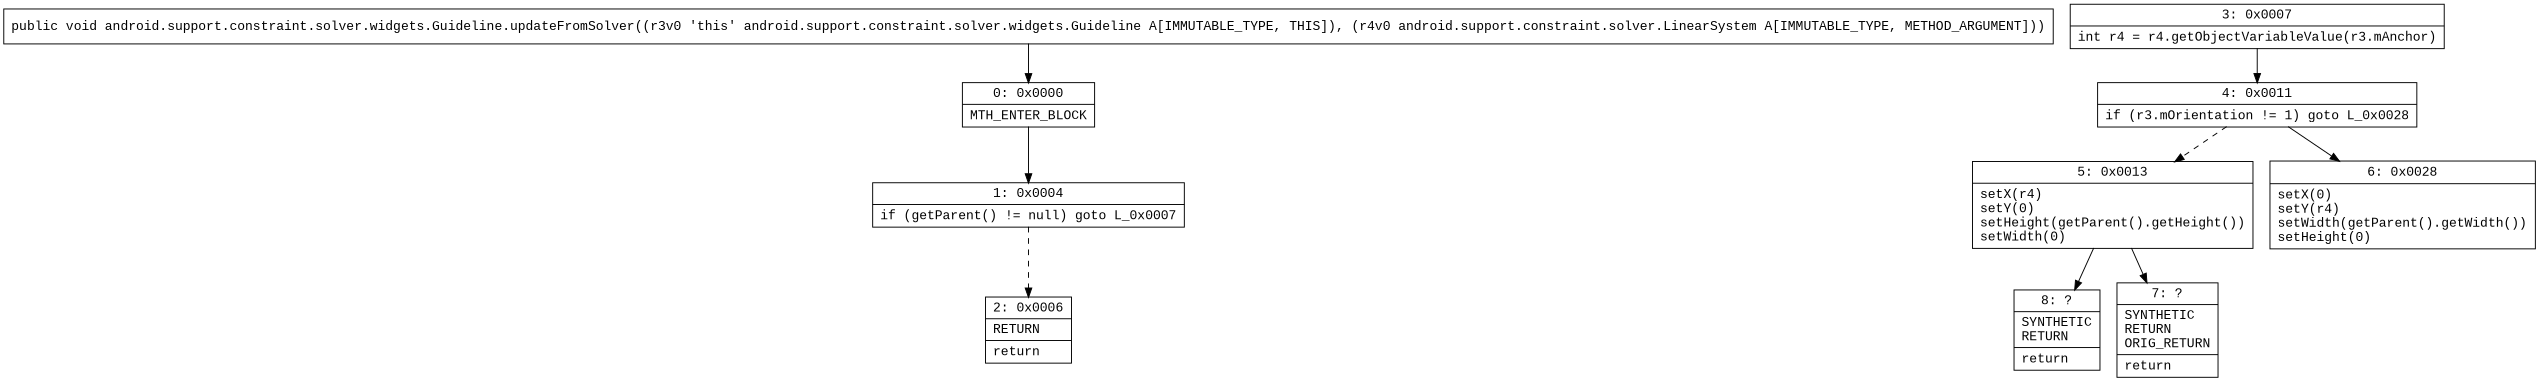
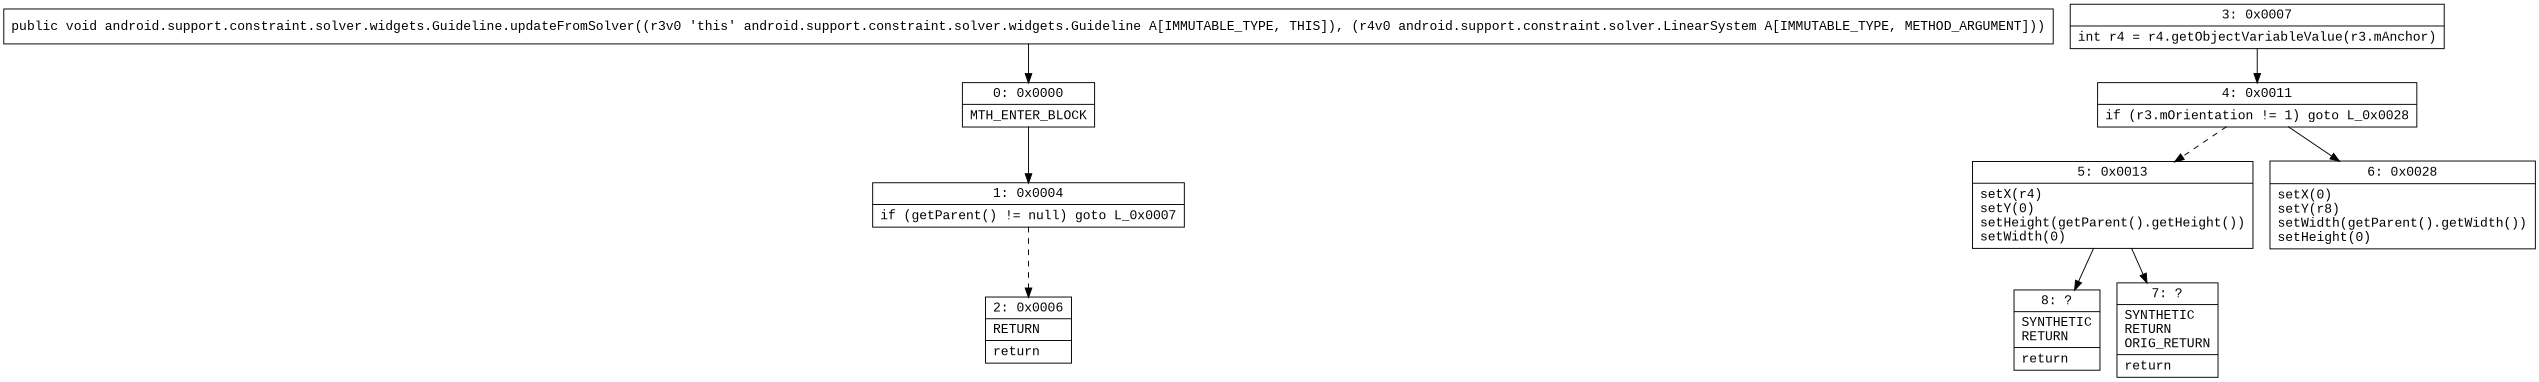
(2309, 209) -> (2309, 209)
